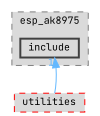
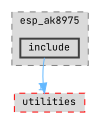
(56, 80) -> (43, 72)
